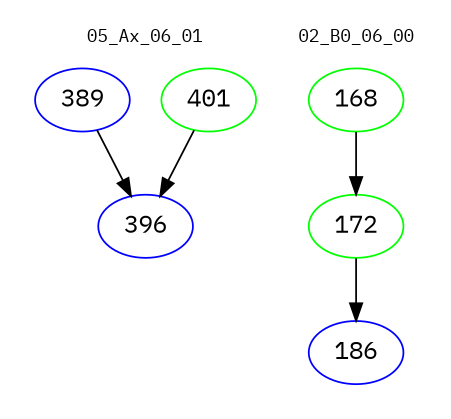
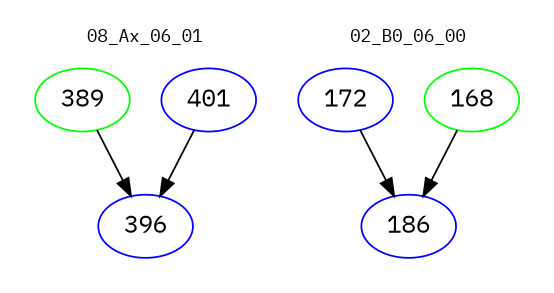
(146, 38) -> (146, 38)
(82, 100) -> (82, 100)
(209, 100) -> (209, 100)
(356, 155) -> (444, 155)
(356, 226) -> (346, 100)
